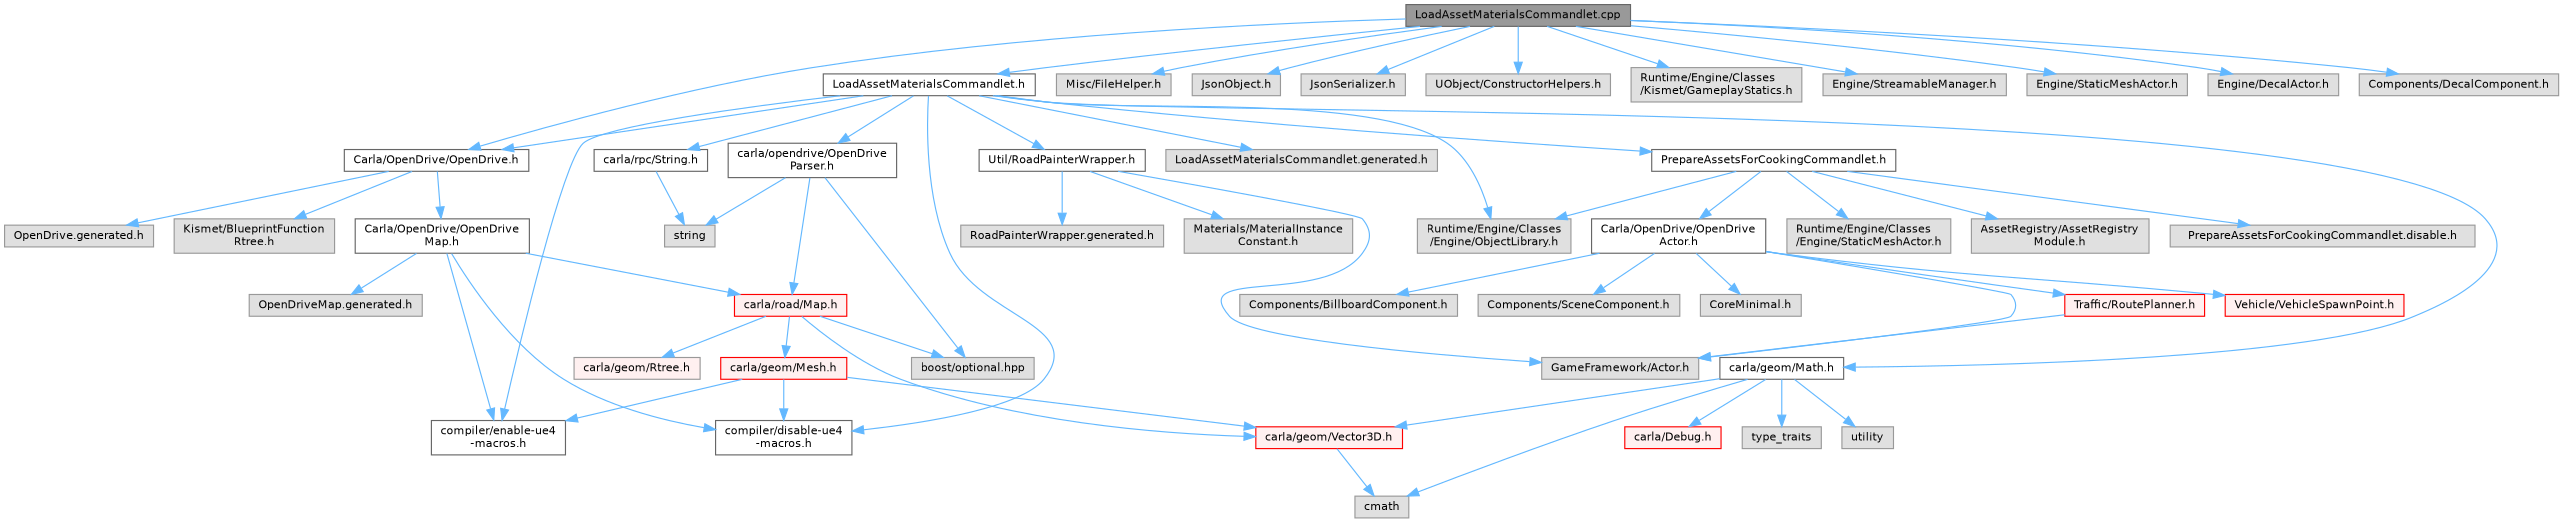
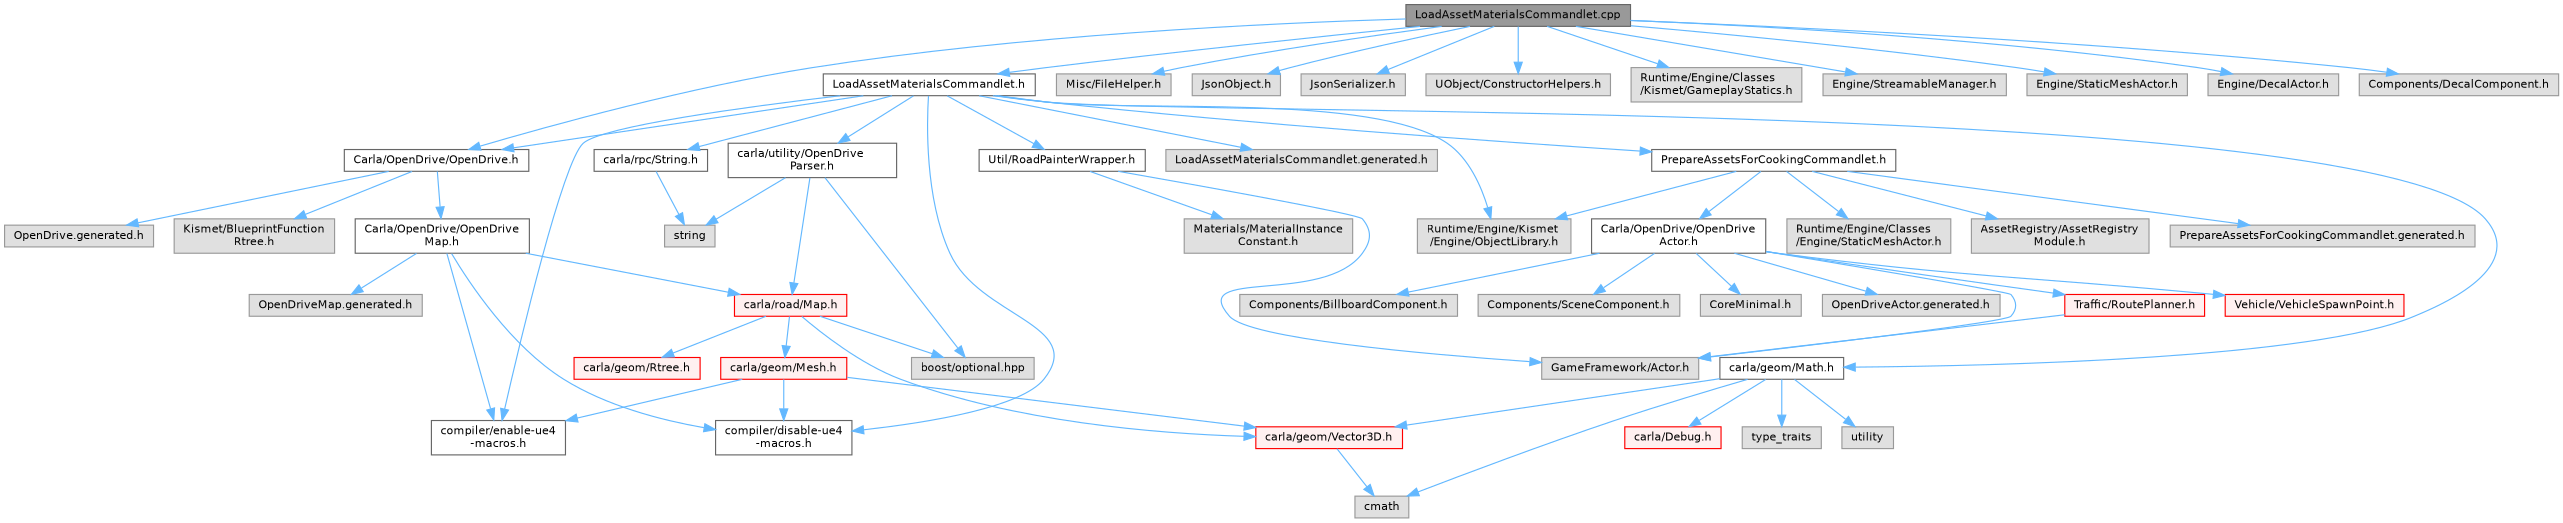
(812, 160) -> (812, 160)
(1062, 236) -> none
(1494, 236) -> (1494, 236)
(2323, 236) -> (2323, 236)
none -> (1911, 305)
(637, 368) -> (637, 368)
